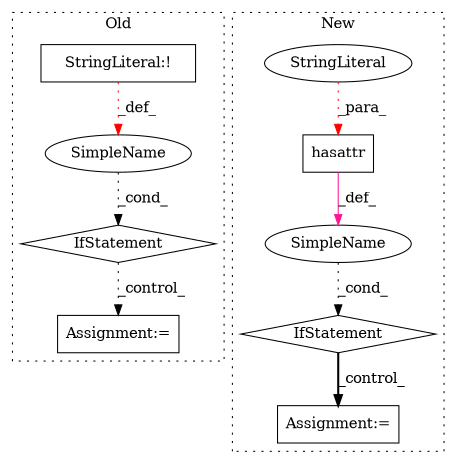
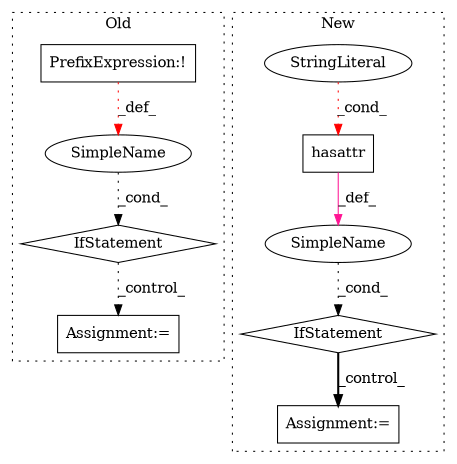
(118, 63) -> (118, 63)
(362, 108) -> (362, 108)
